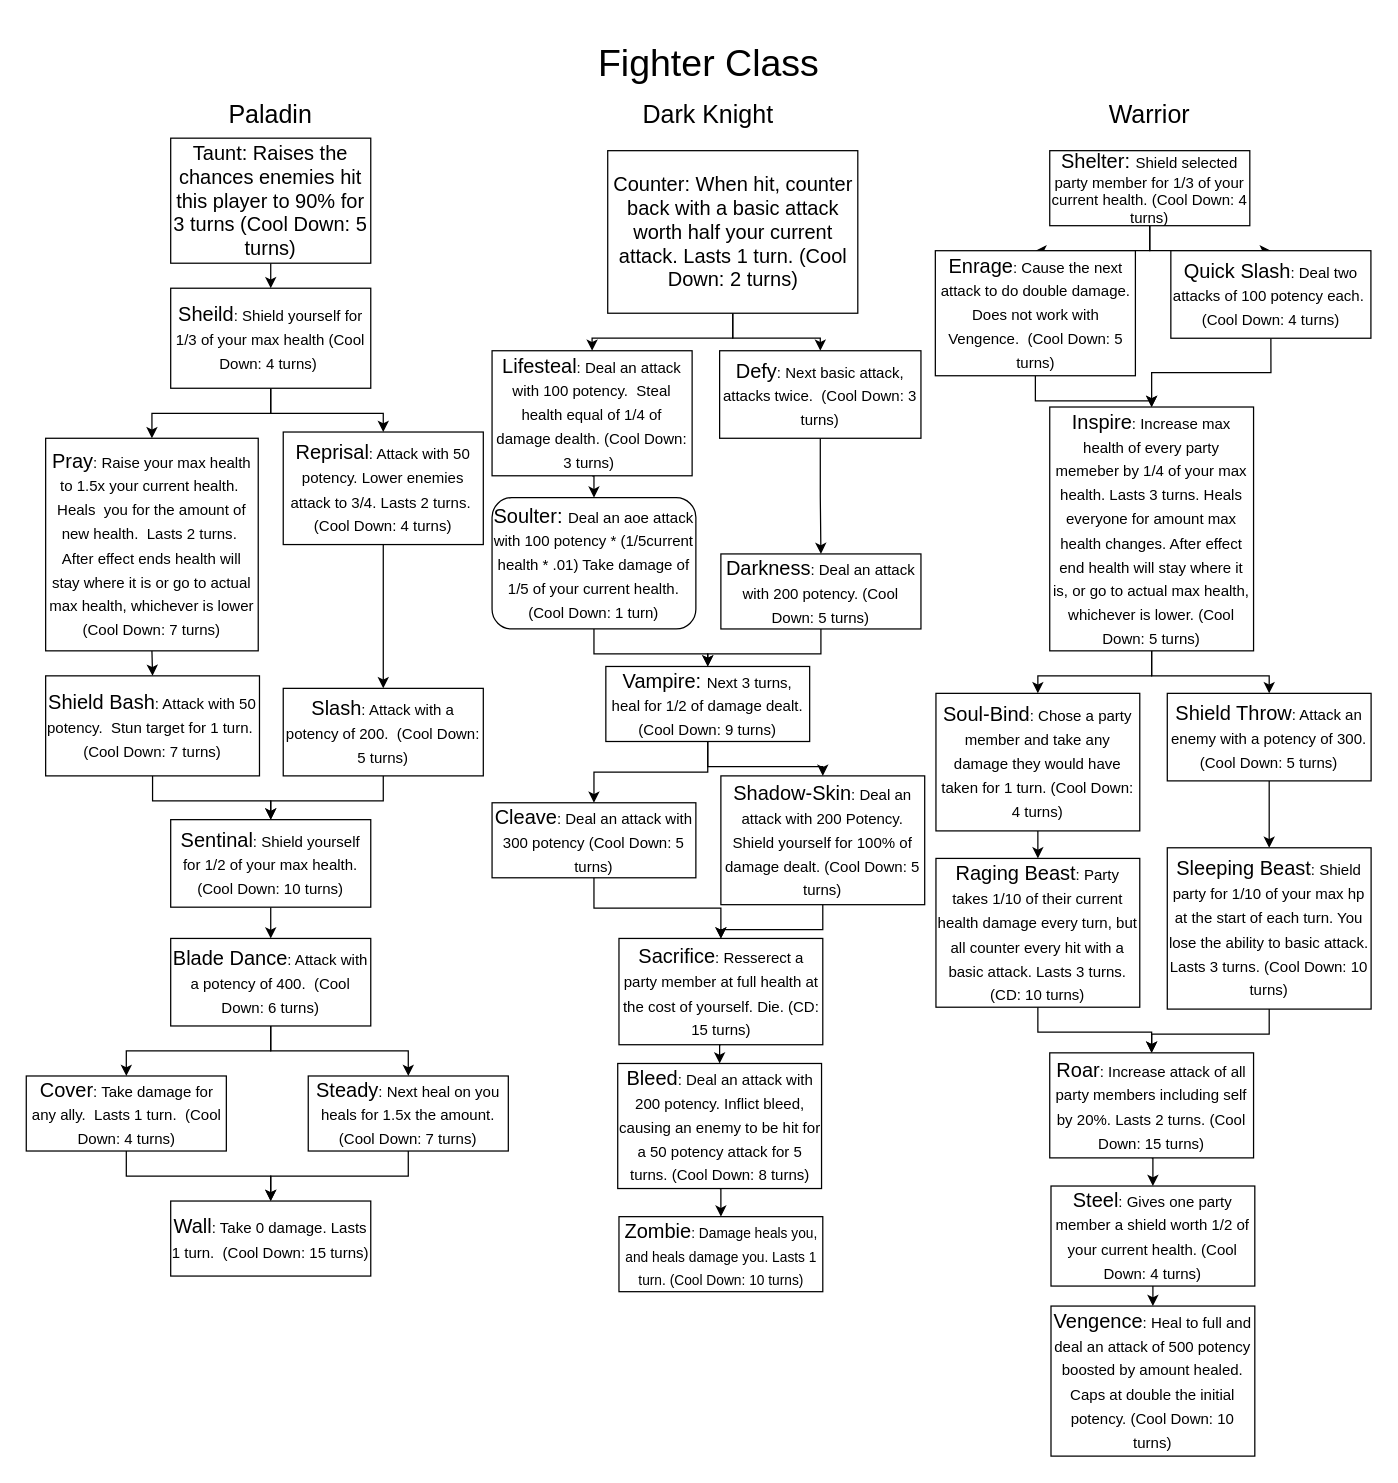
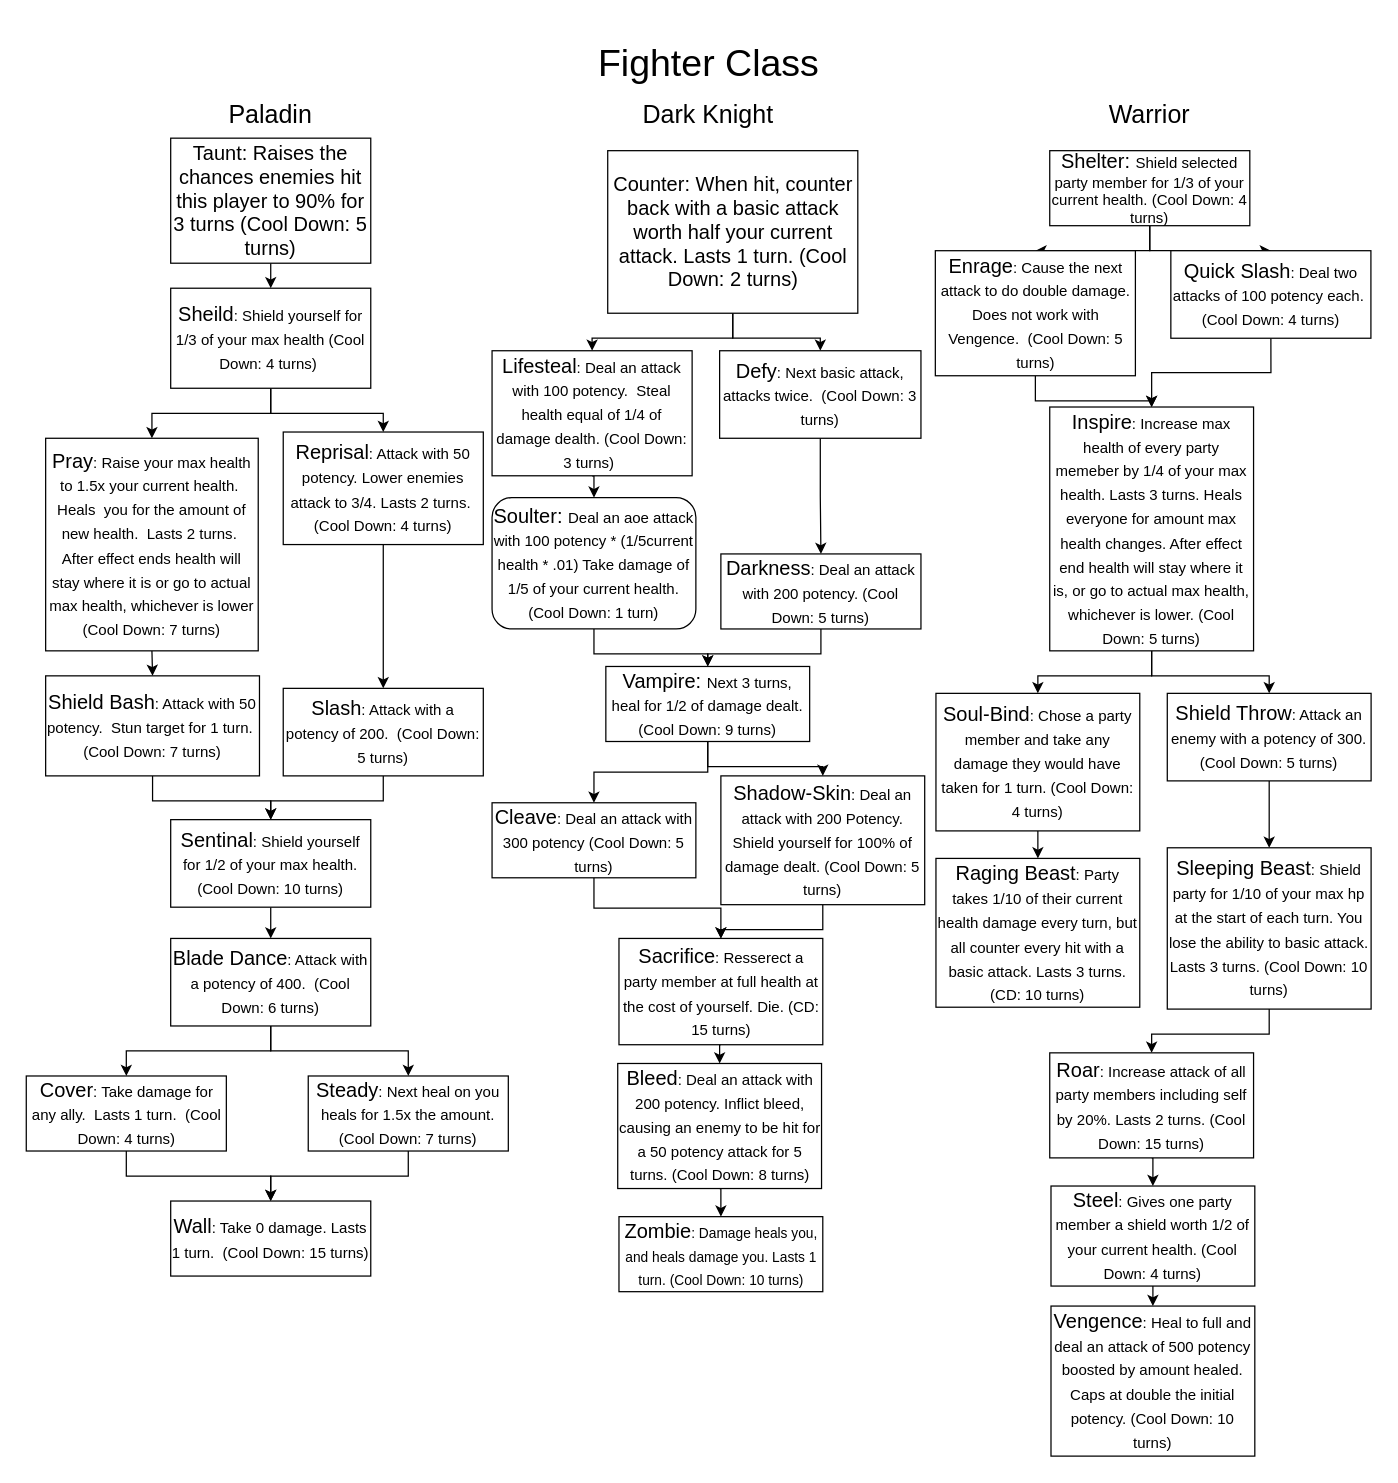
(1081, 1032) -> none
